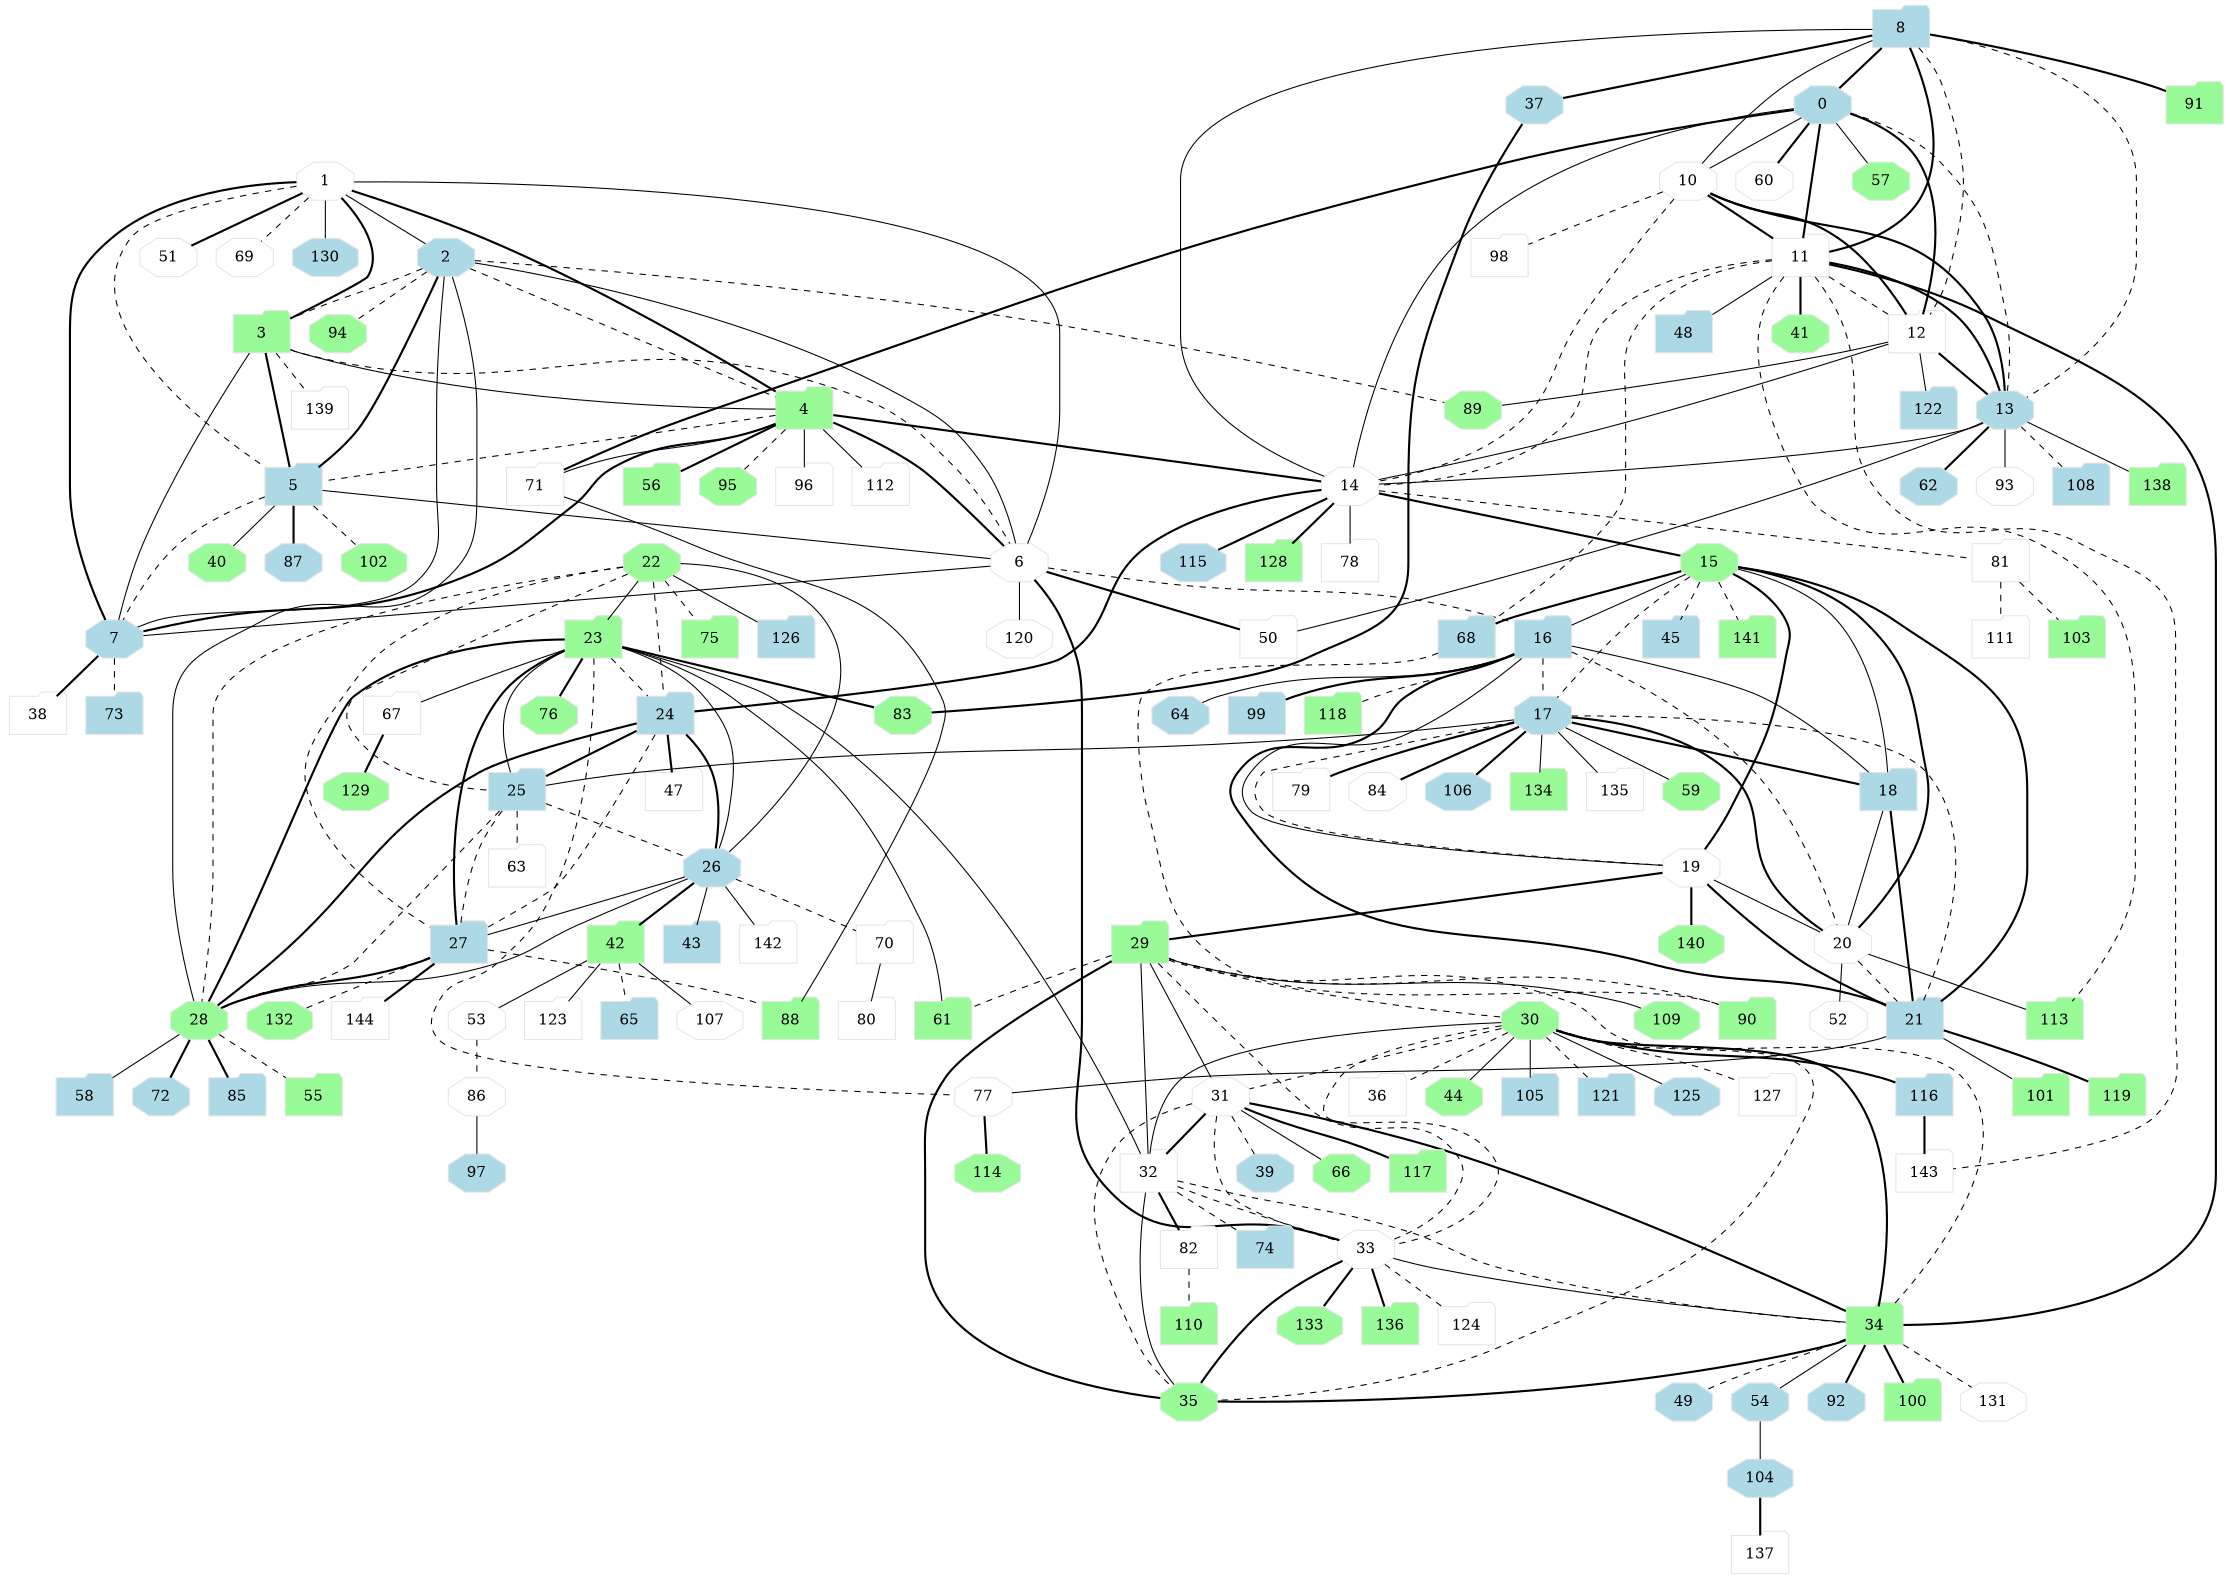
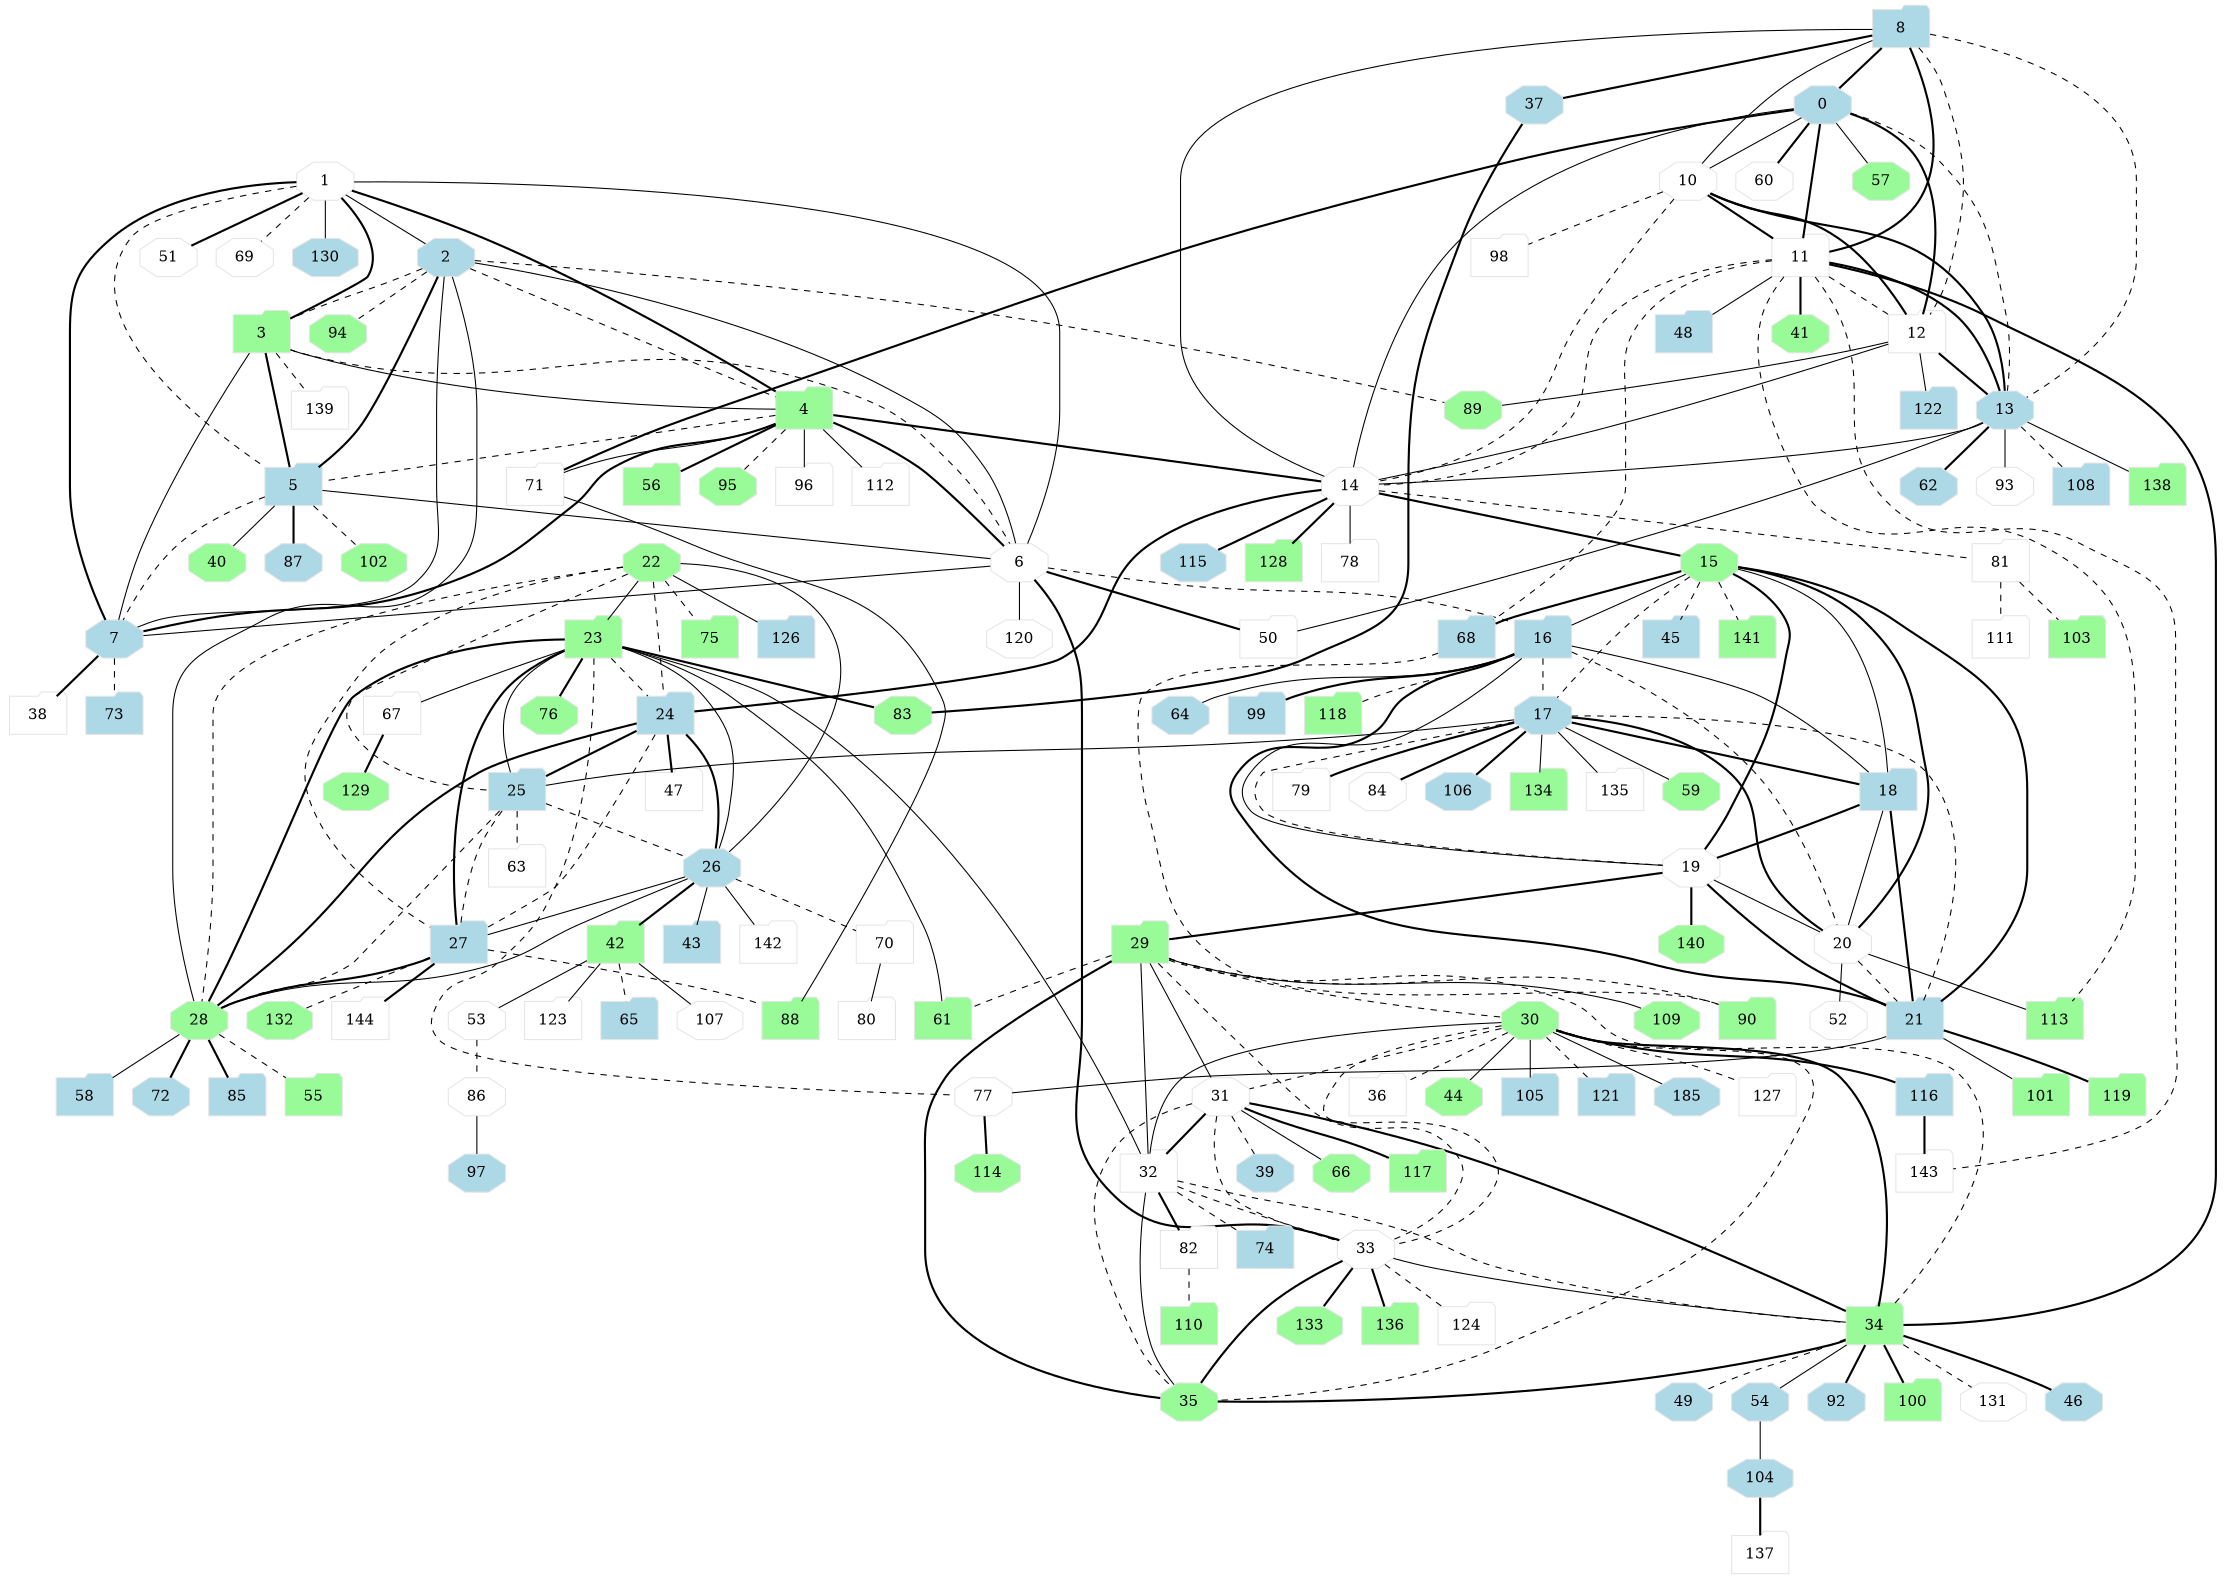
(2195, 105) -> none
none -> (1788, 832)
(1687, 1097) -> (1687, 1097)
none -> (2074, 1402)
